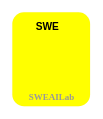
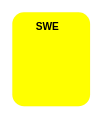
(52, 98) -> none
